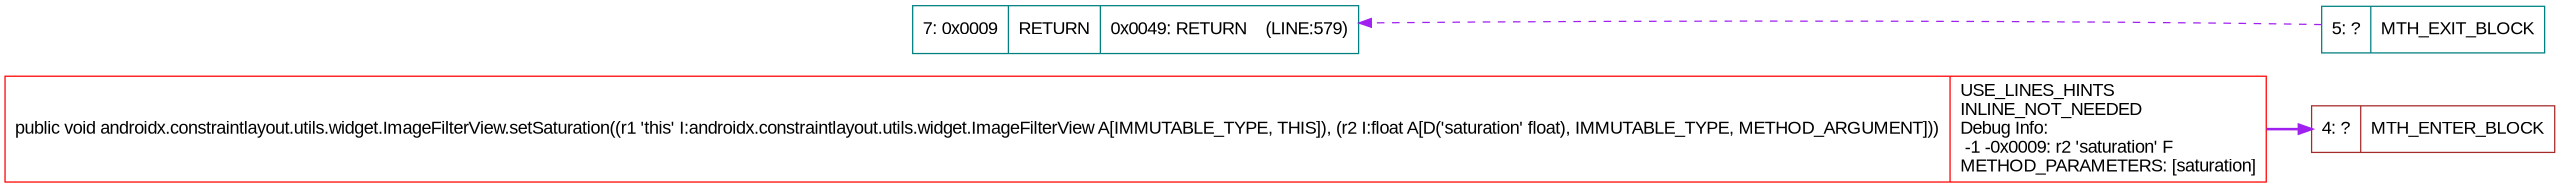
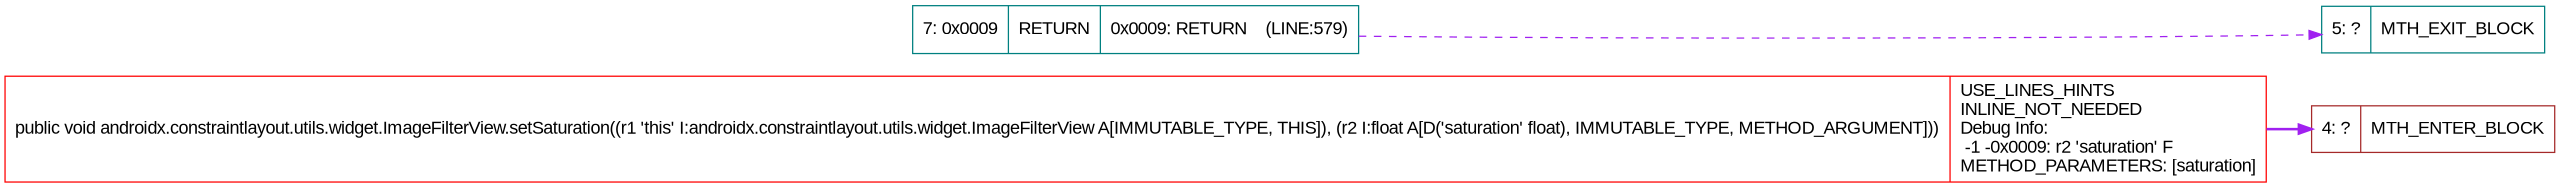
(1847, 21) -> (1834, 38)
(1229, 29) -> (1229, 29)
